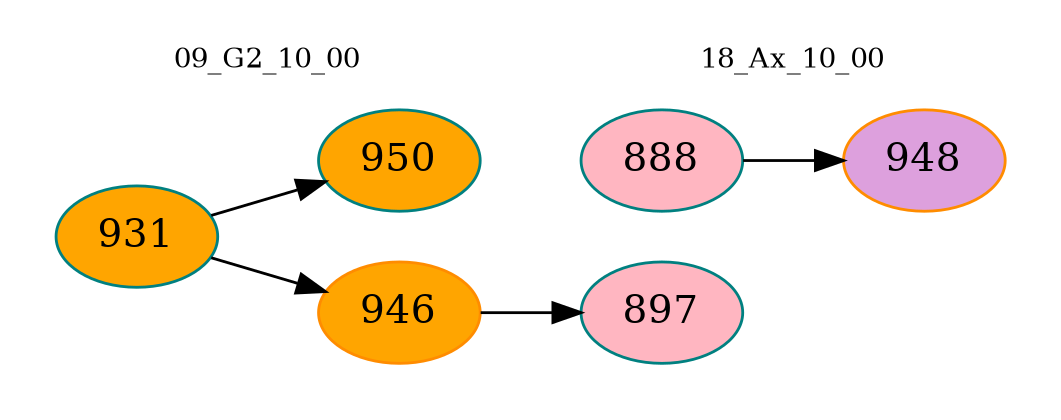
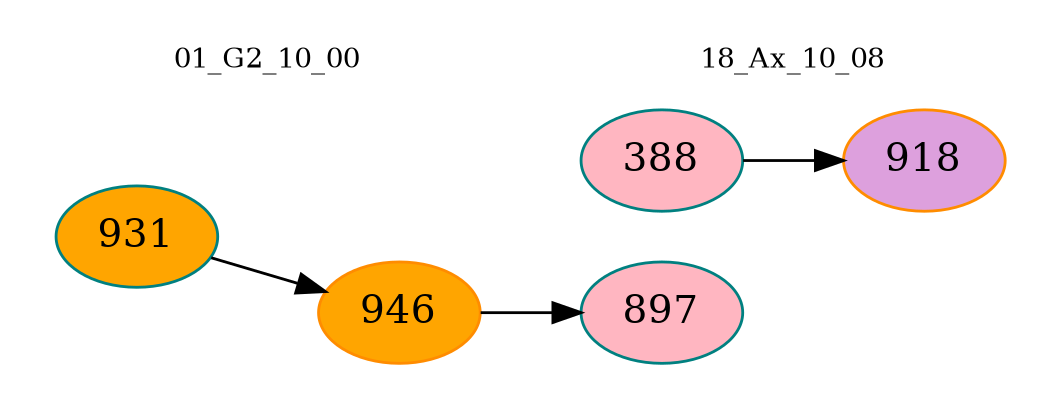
(268, 61) -> (268, 61)
(793, 61) -> (793, 61)
(399, 161) -> none
(662, 161) -> (662, 161)
(924, 161) -> (924, 161)
